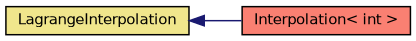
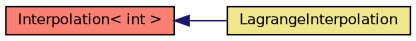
(223, 21) -> (208, 21)
